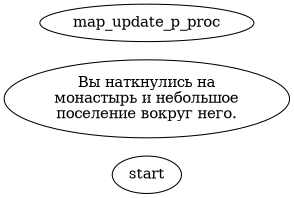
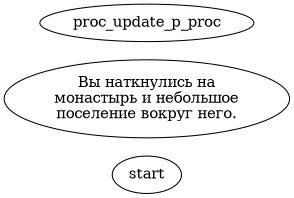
(147, 23) -> (147, 23)
